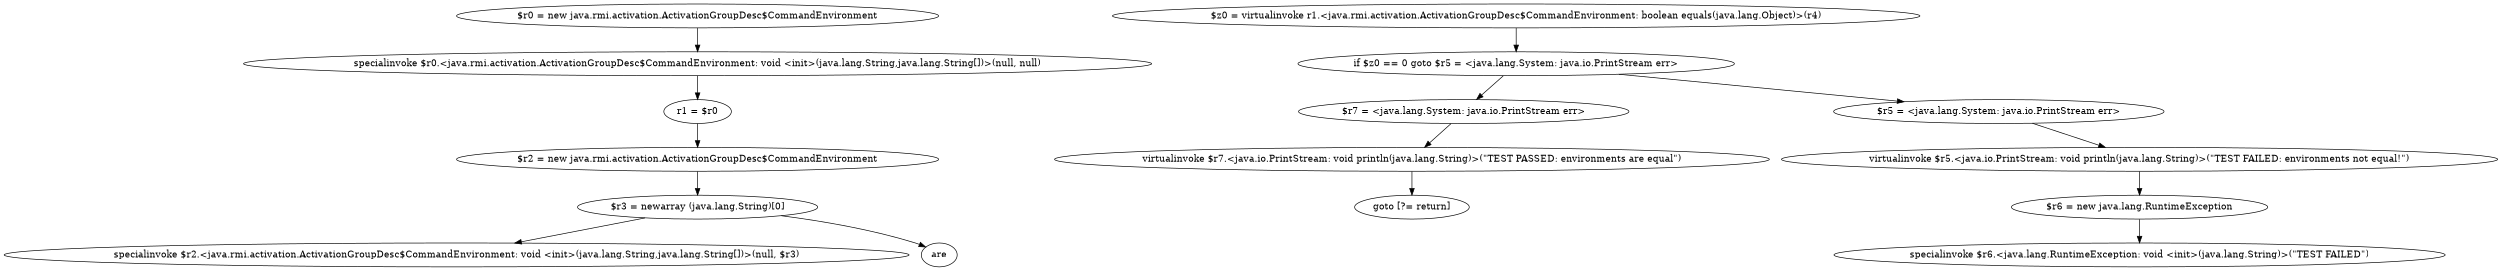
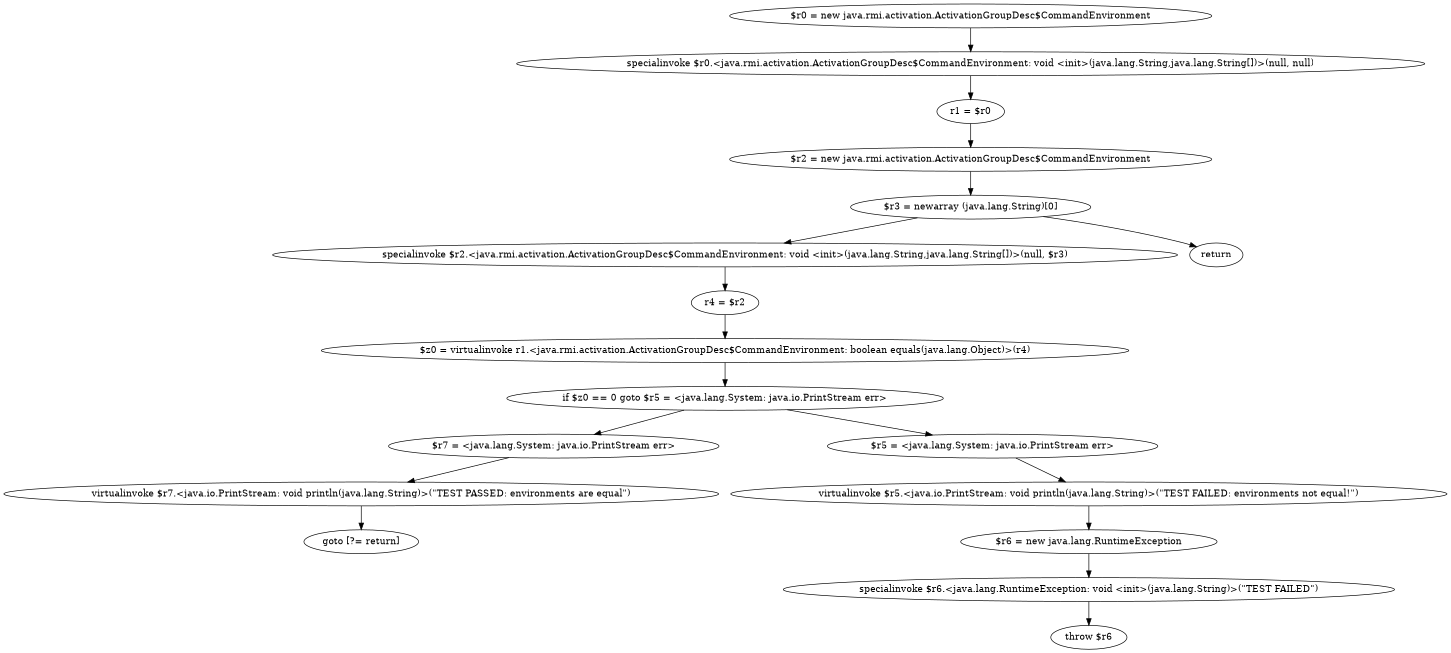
(939, 255) -> (1216, 255)
none -> (725, 303)
none -> (1089, 637)
